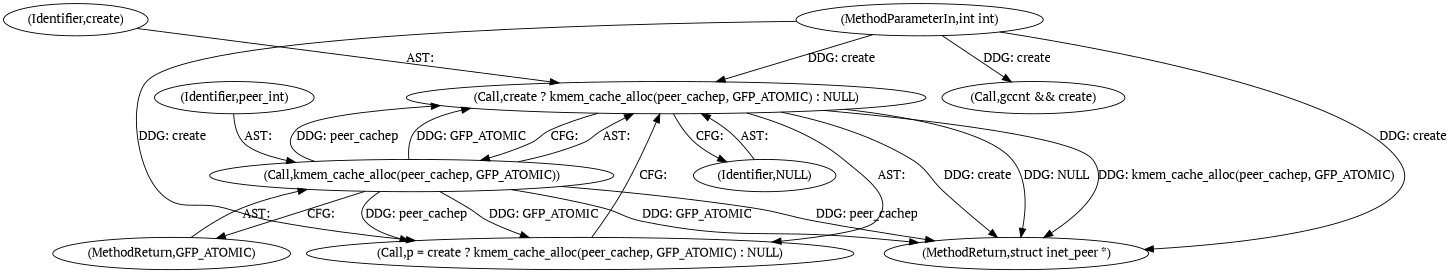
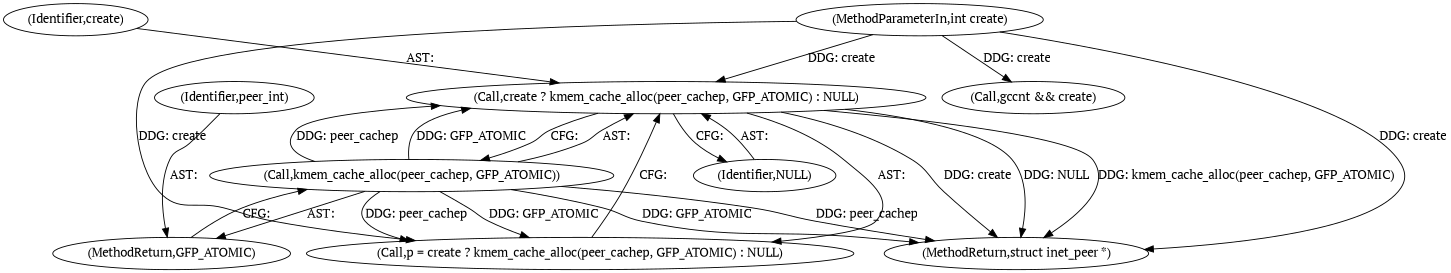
(920, 20) -> (920, 20)
(250, 148) -> (169, 160)
(258, 215) -> (258, 215)
(323, 215) -> (323, 215)
